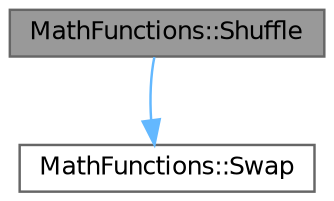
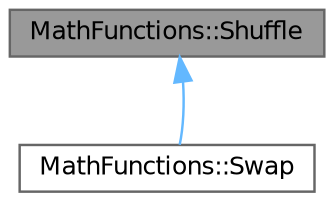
(151, 88) -> (183, 113)
